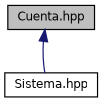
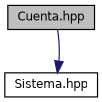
(43, 57) -> (59, 45)
